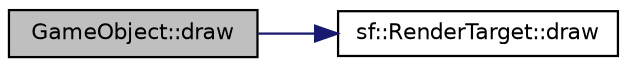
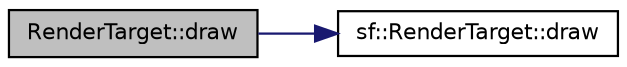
(133, 34) -> (133, 34)
